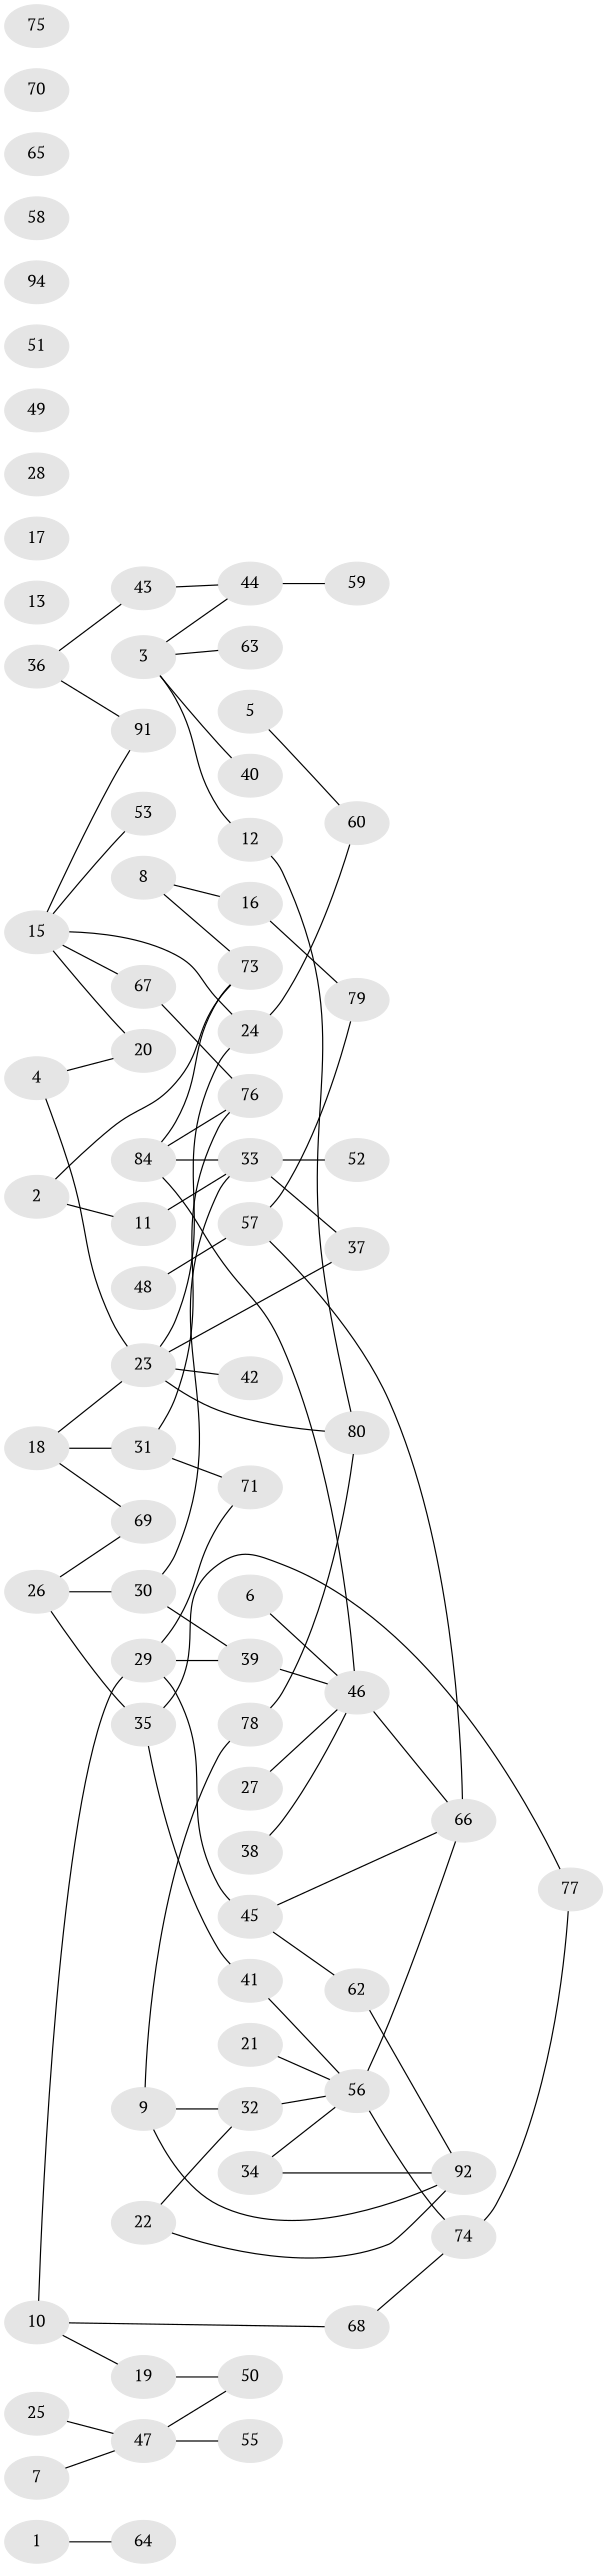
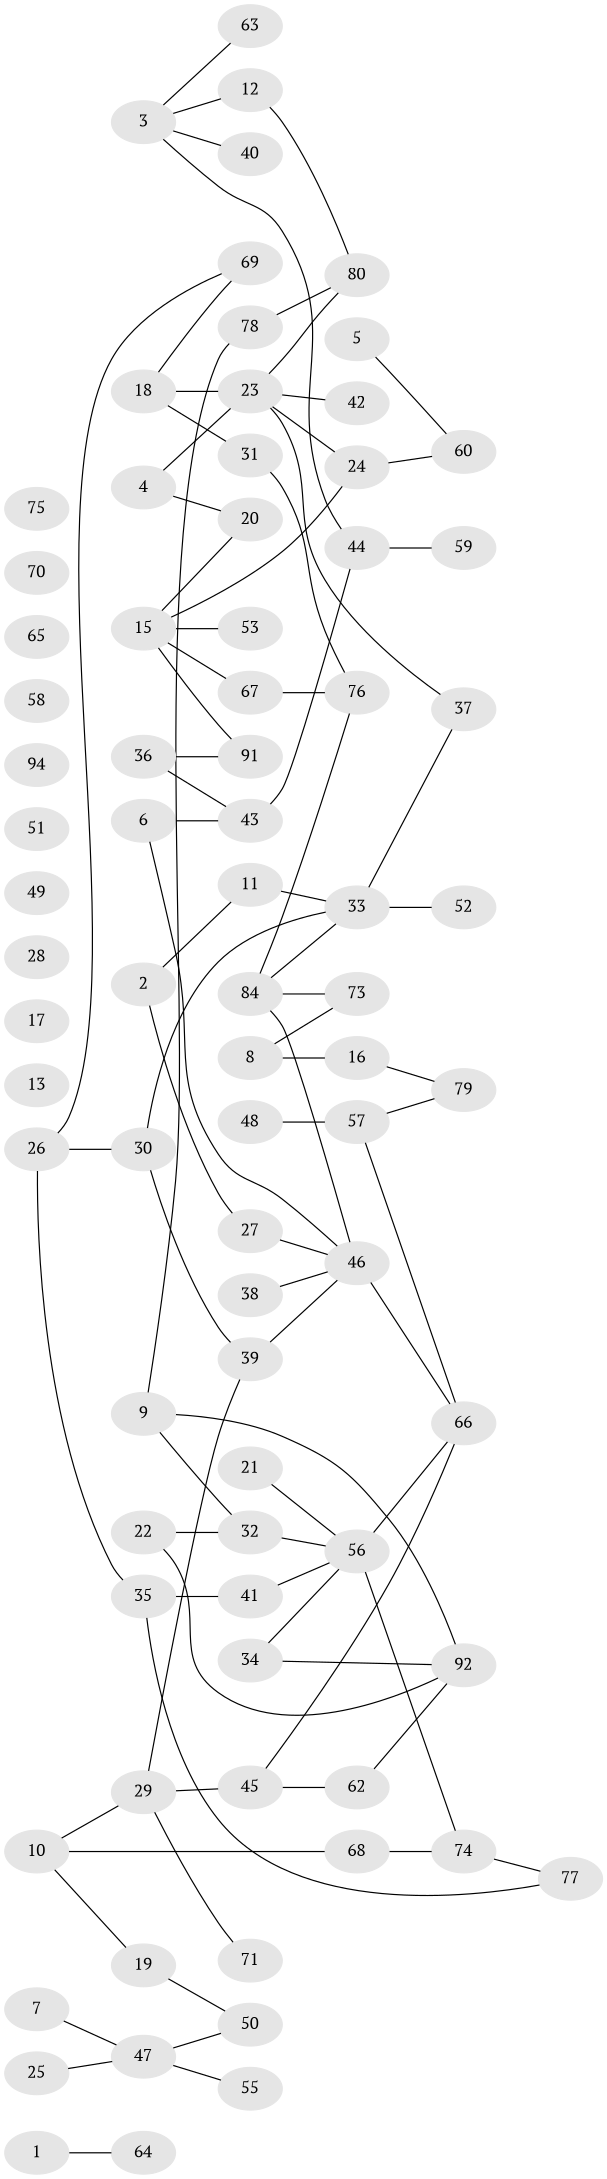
none -> (197, 821)
(161, 1097) -> (186, 1124)
(190, 1465) -> none
